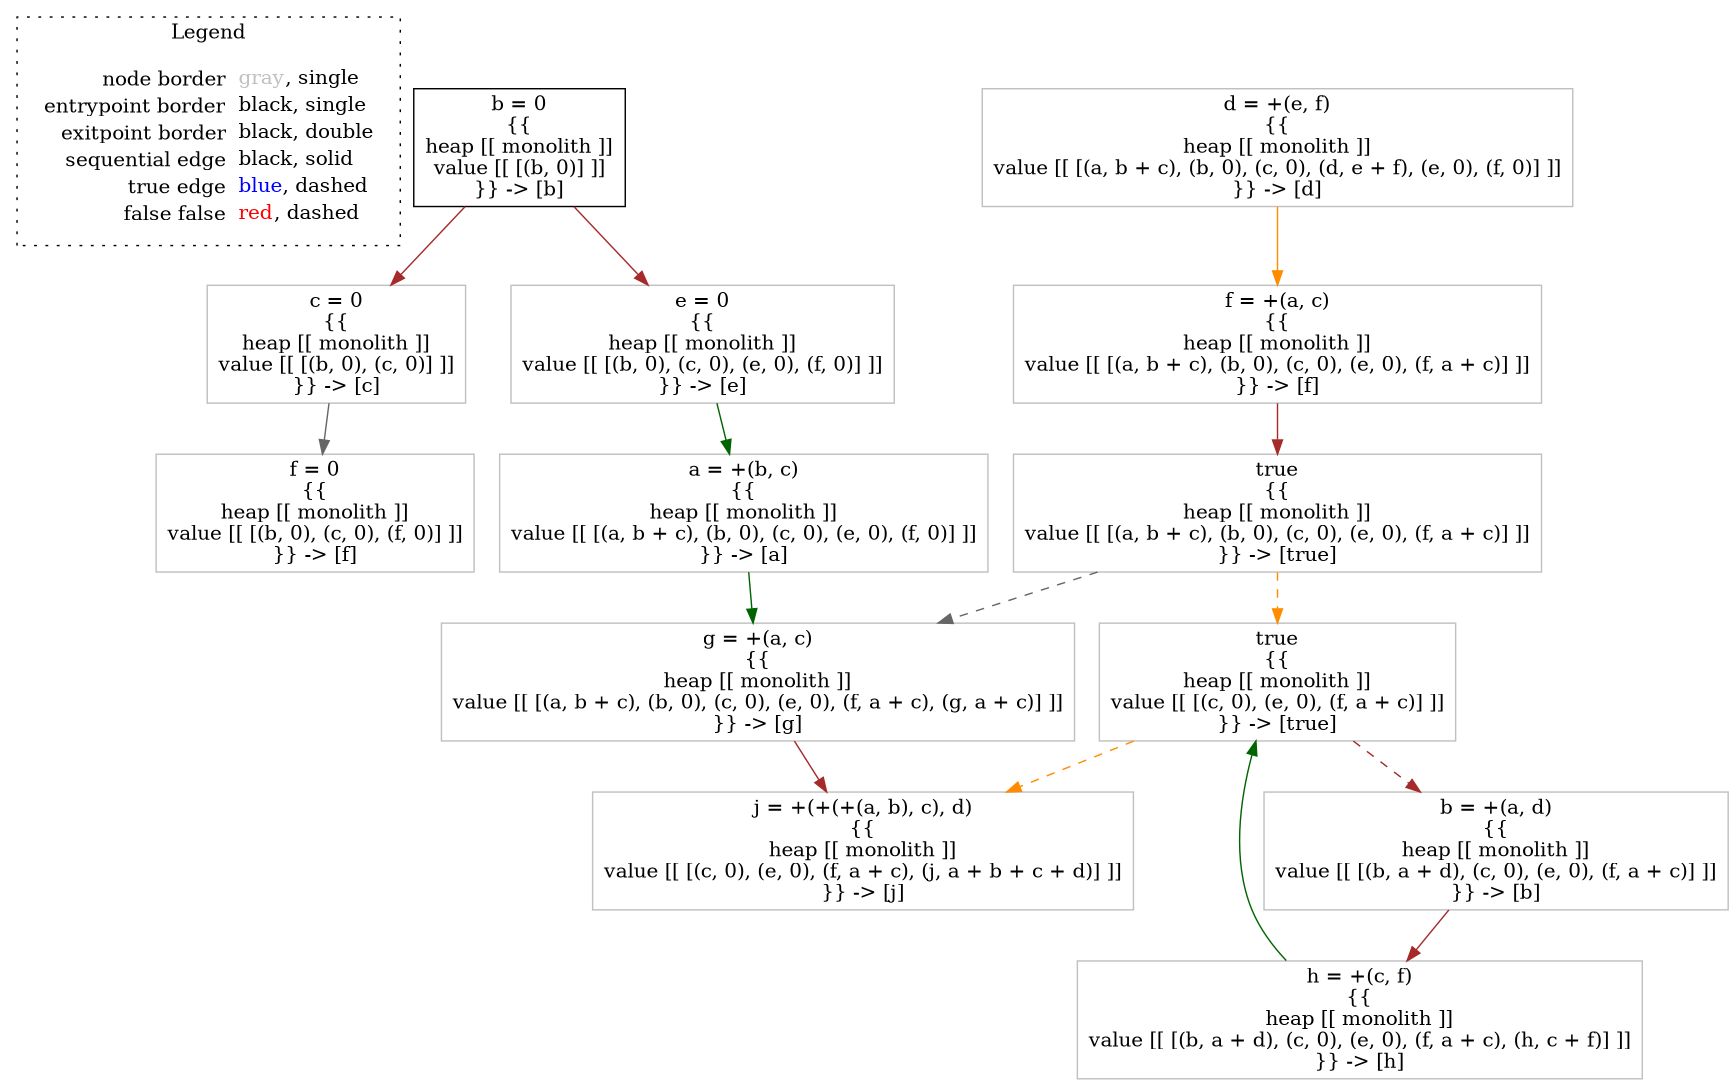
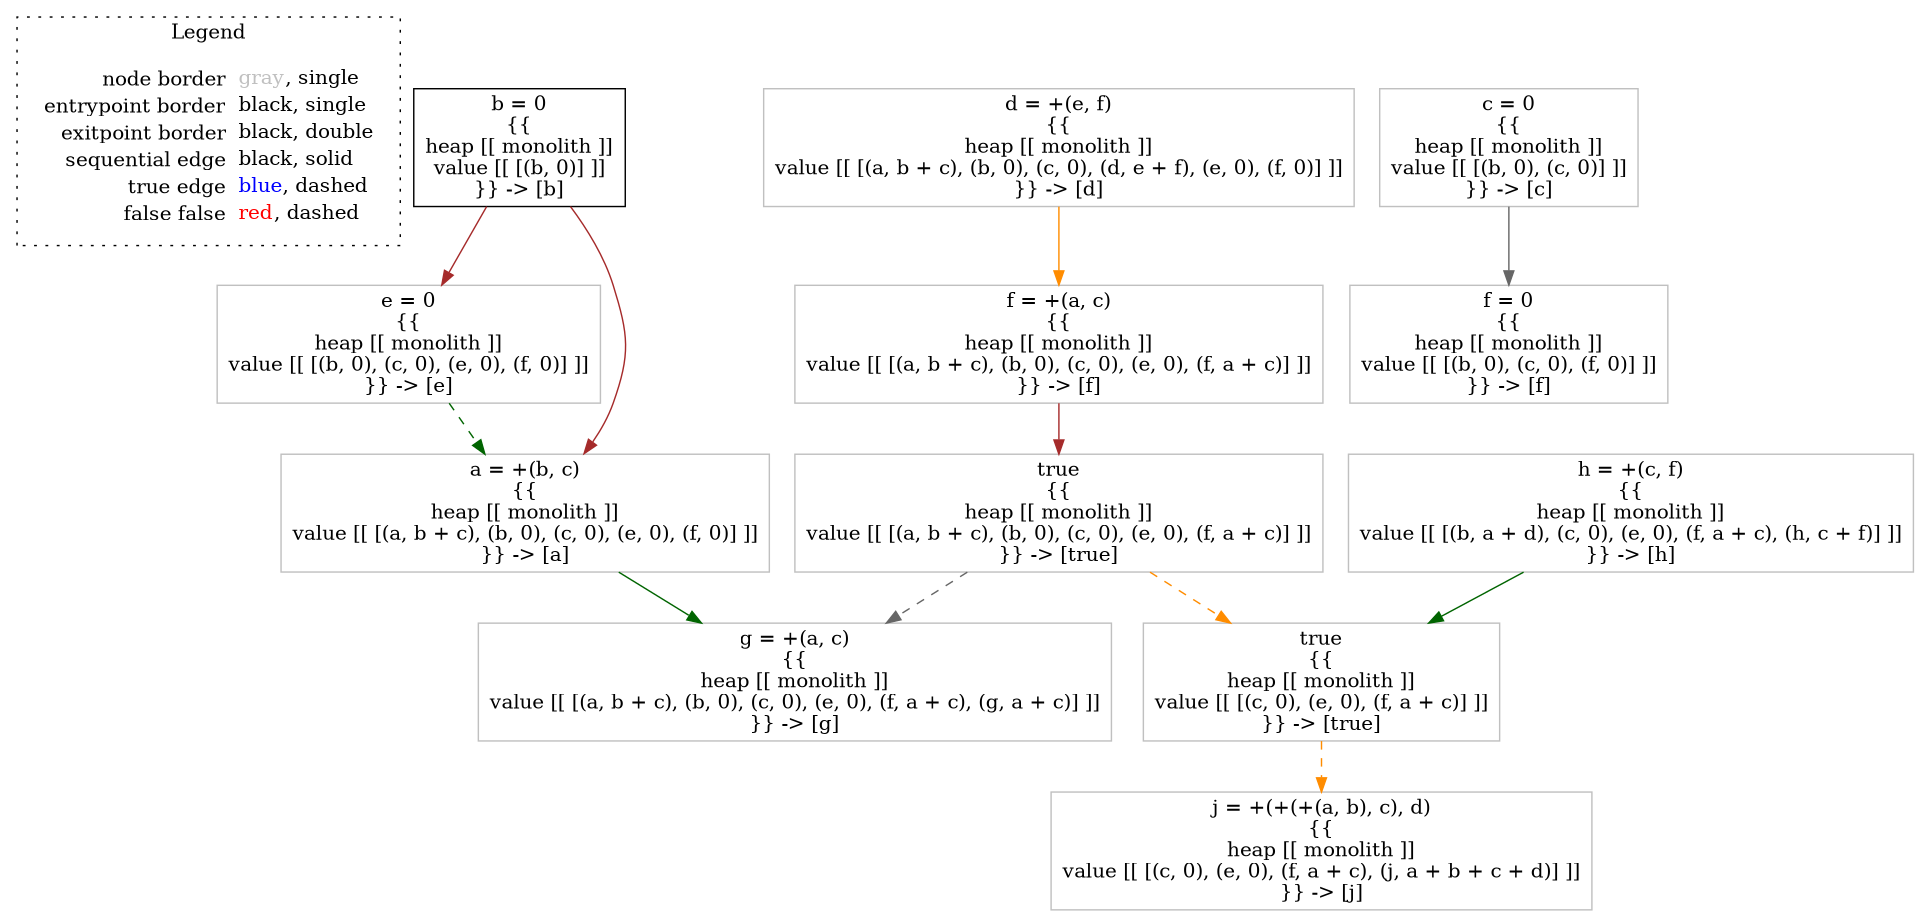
(433, 241) -> (623, 321)
(722, 422) -> (463, 423)
(807, 760) -> none
(1496, 851) -> none
